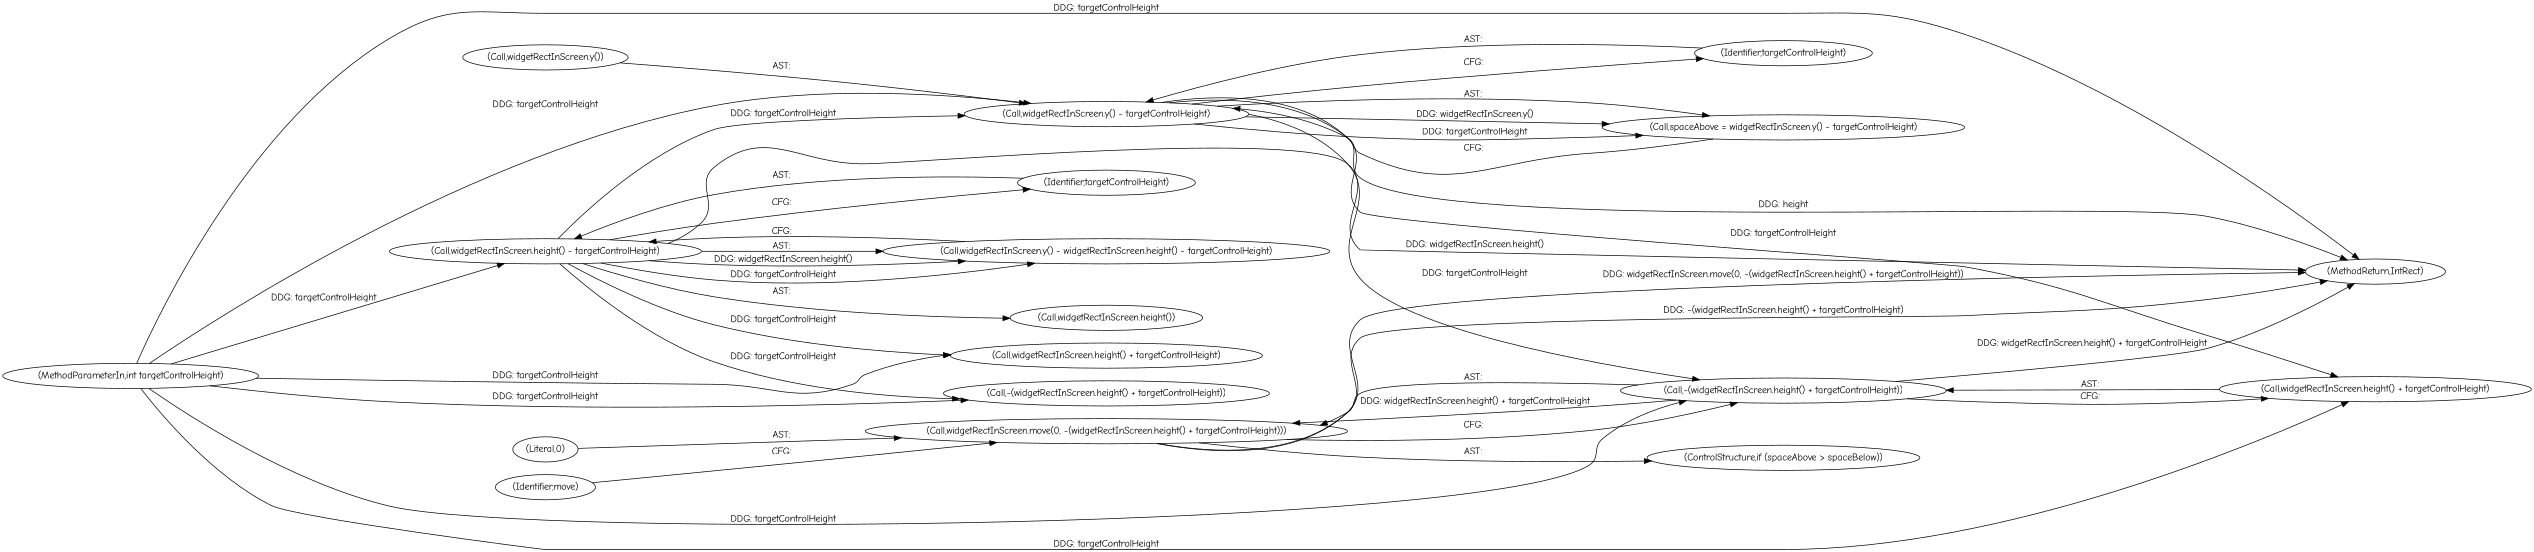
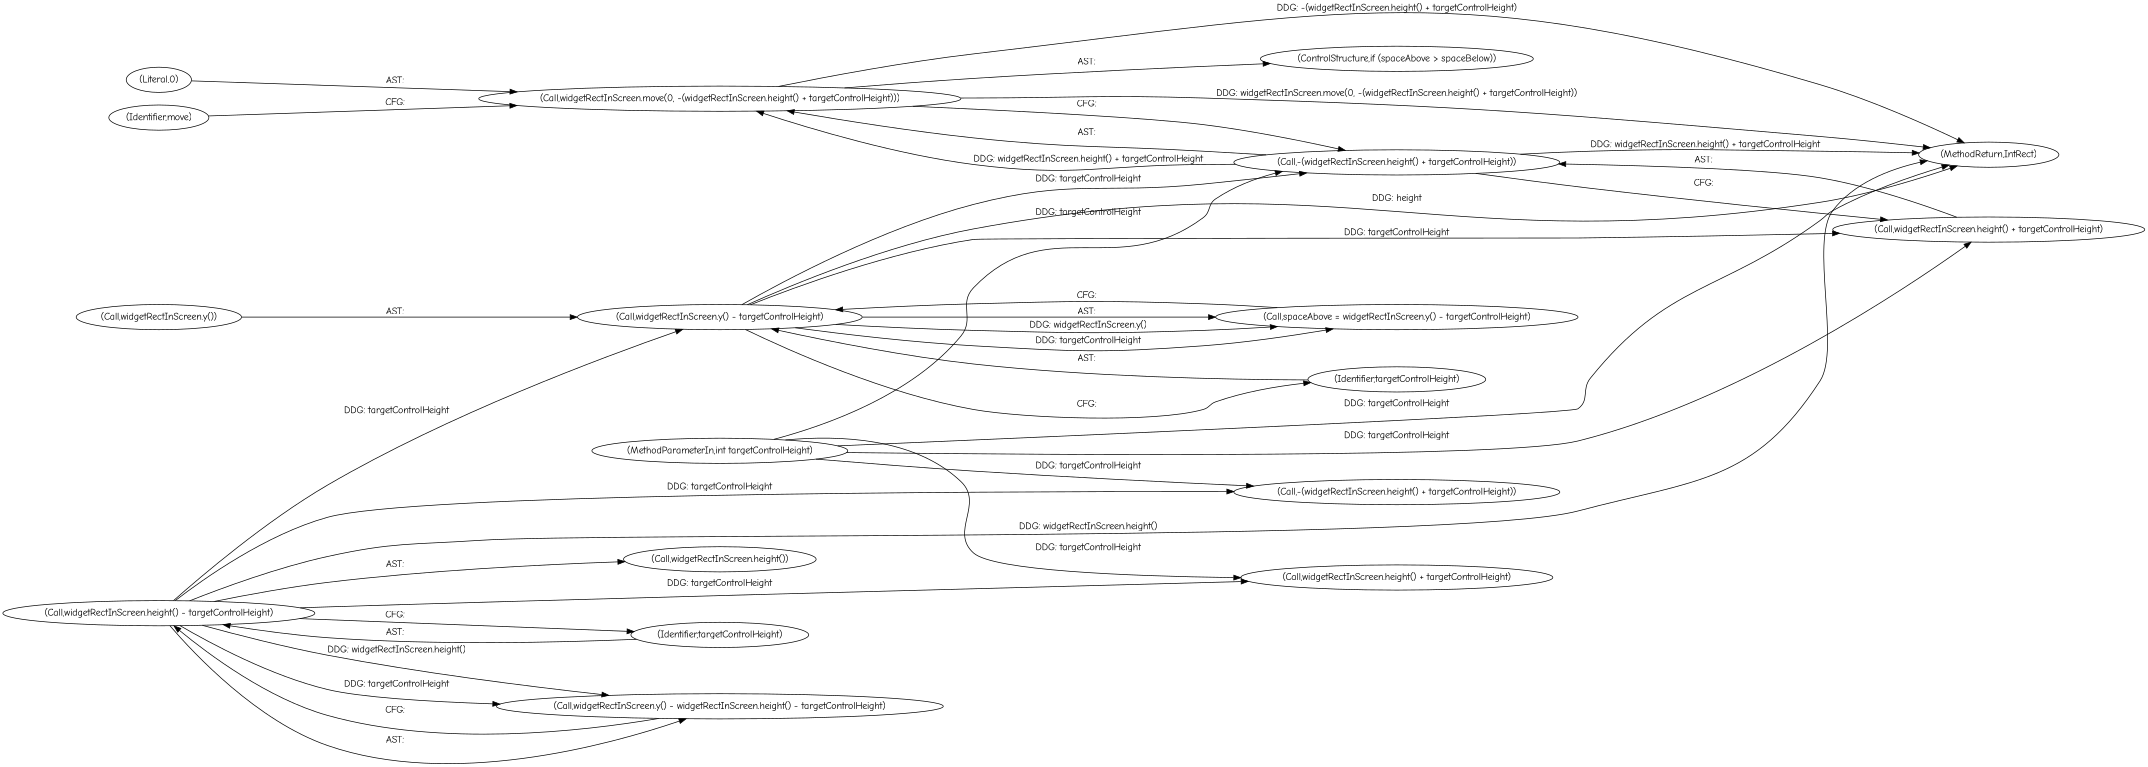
(563, 149) -> none
(334, 315) -> none
